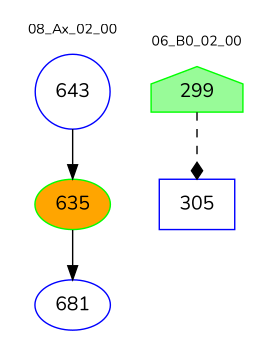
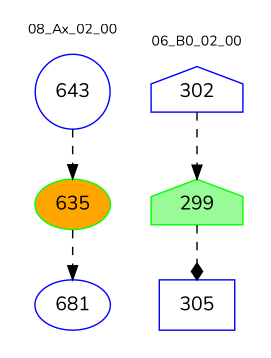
none -> (197, 92)
(73, 147) -> (73, 147)
(73, 248) -> (73, 248)
